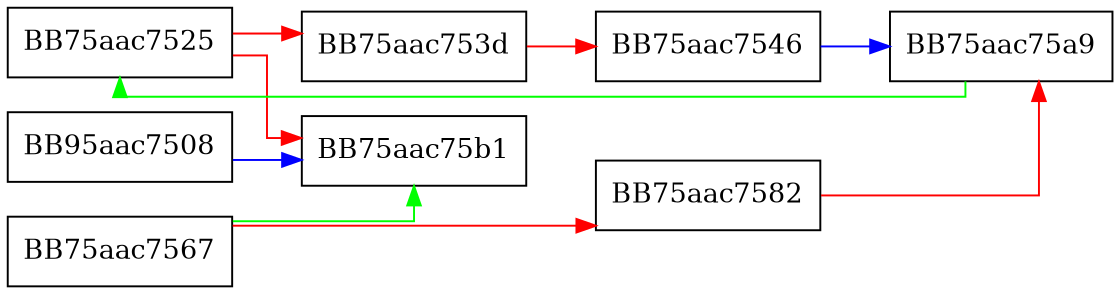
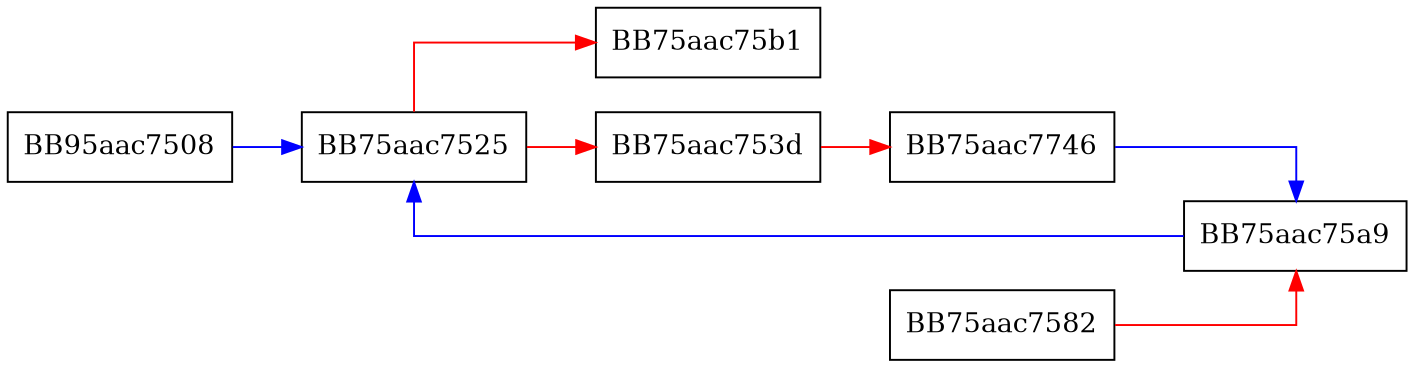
(708, 46) -> (1002, 147)
(549, 97) -> (782, 236)
(257, 160) -> (257, 147)
(120, 252) -> none
